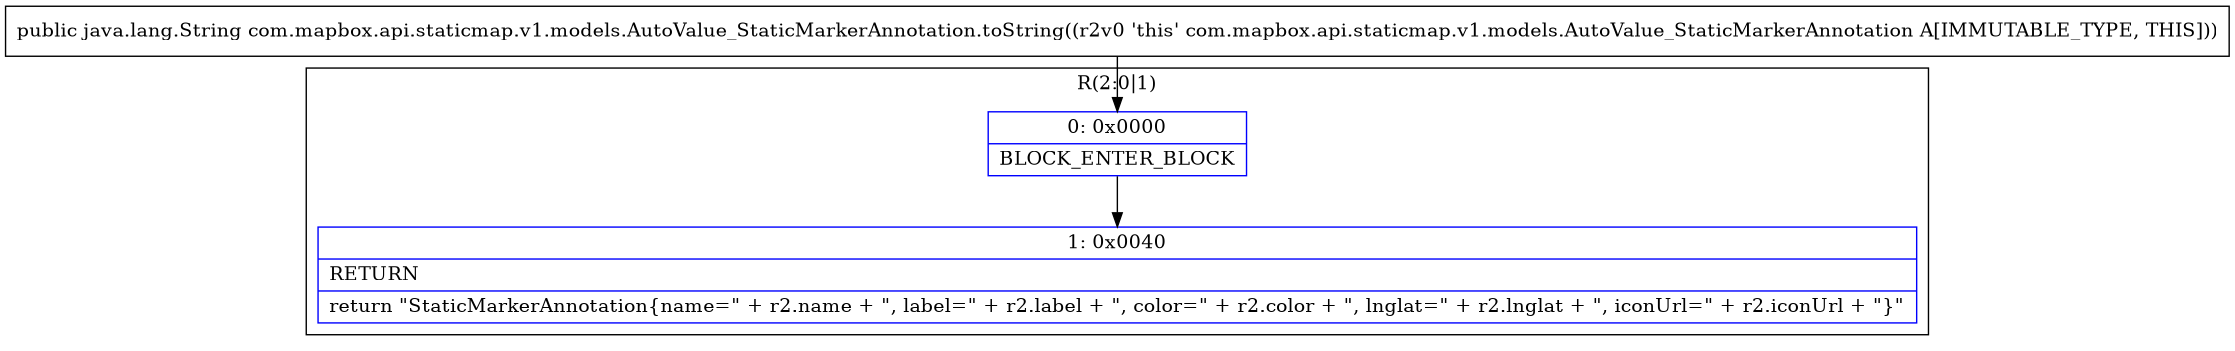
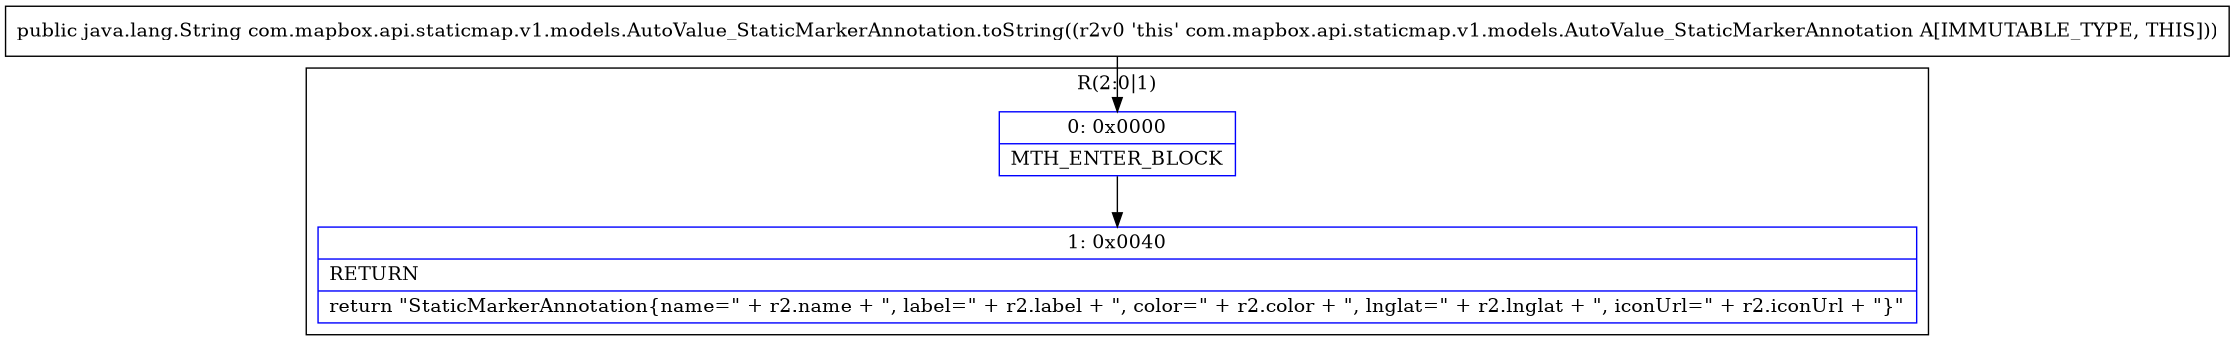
(1117, 159) -> (1117, 159)
